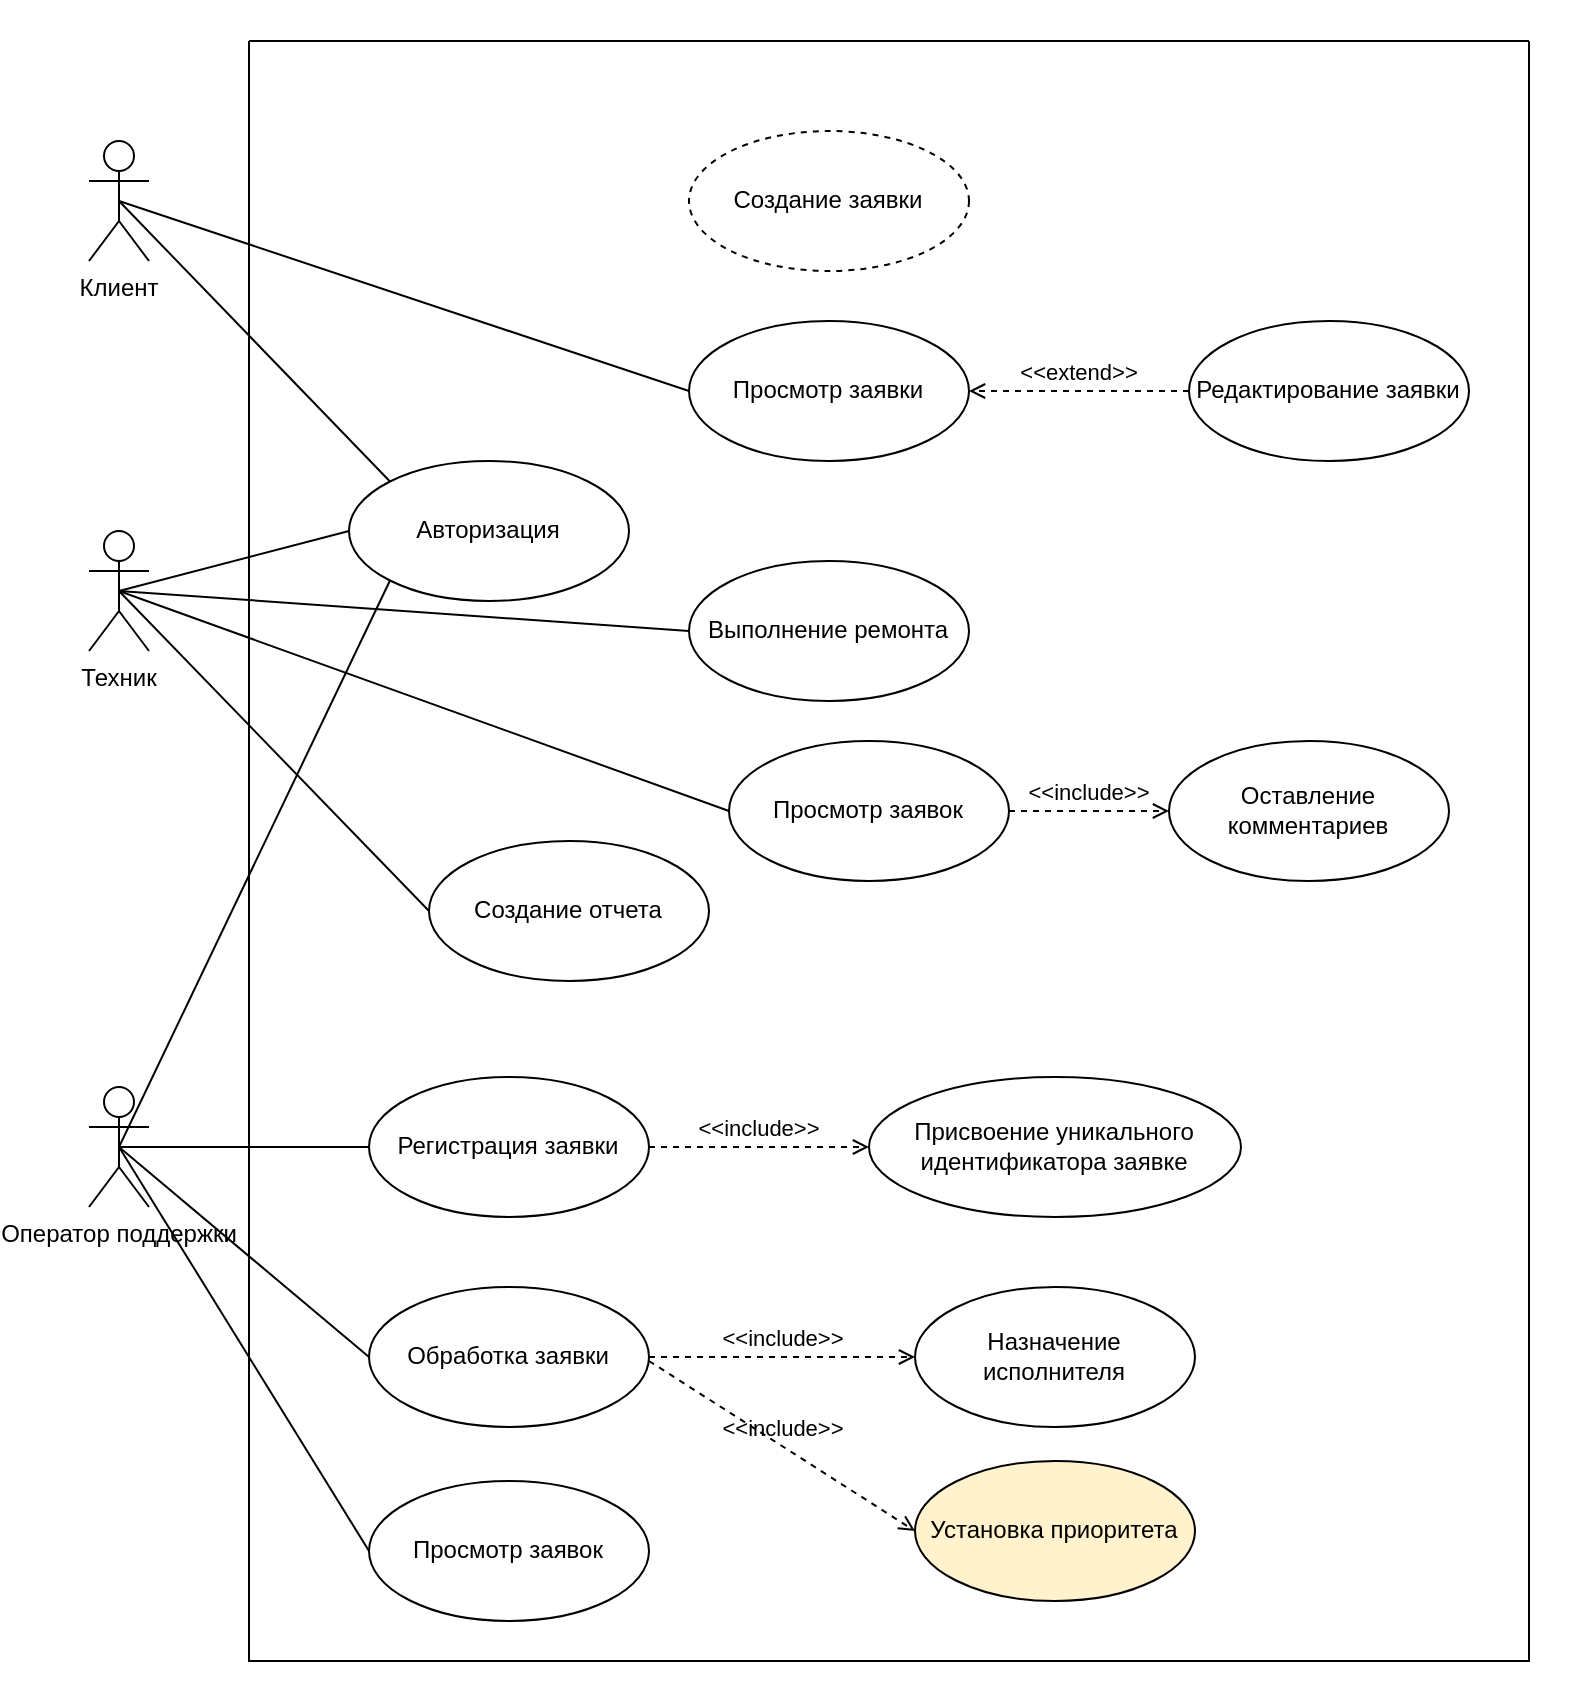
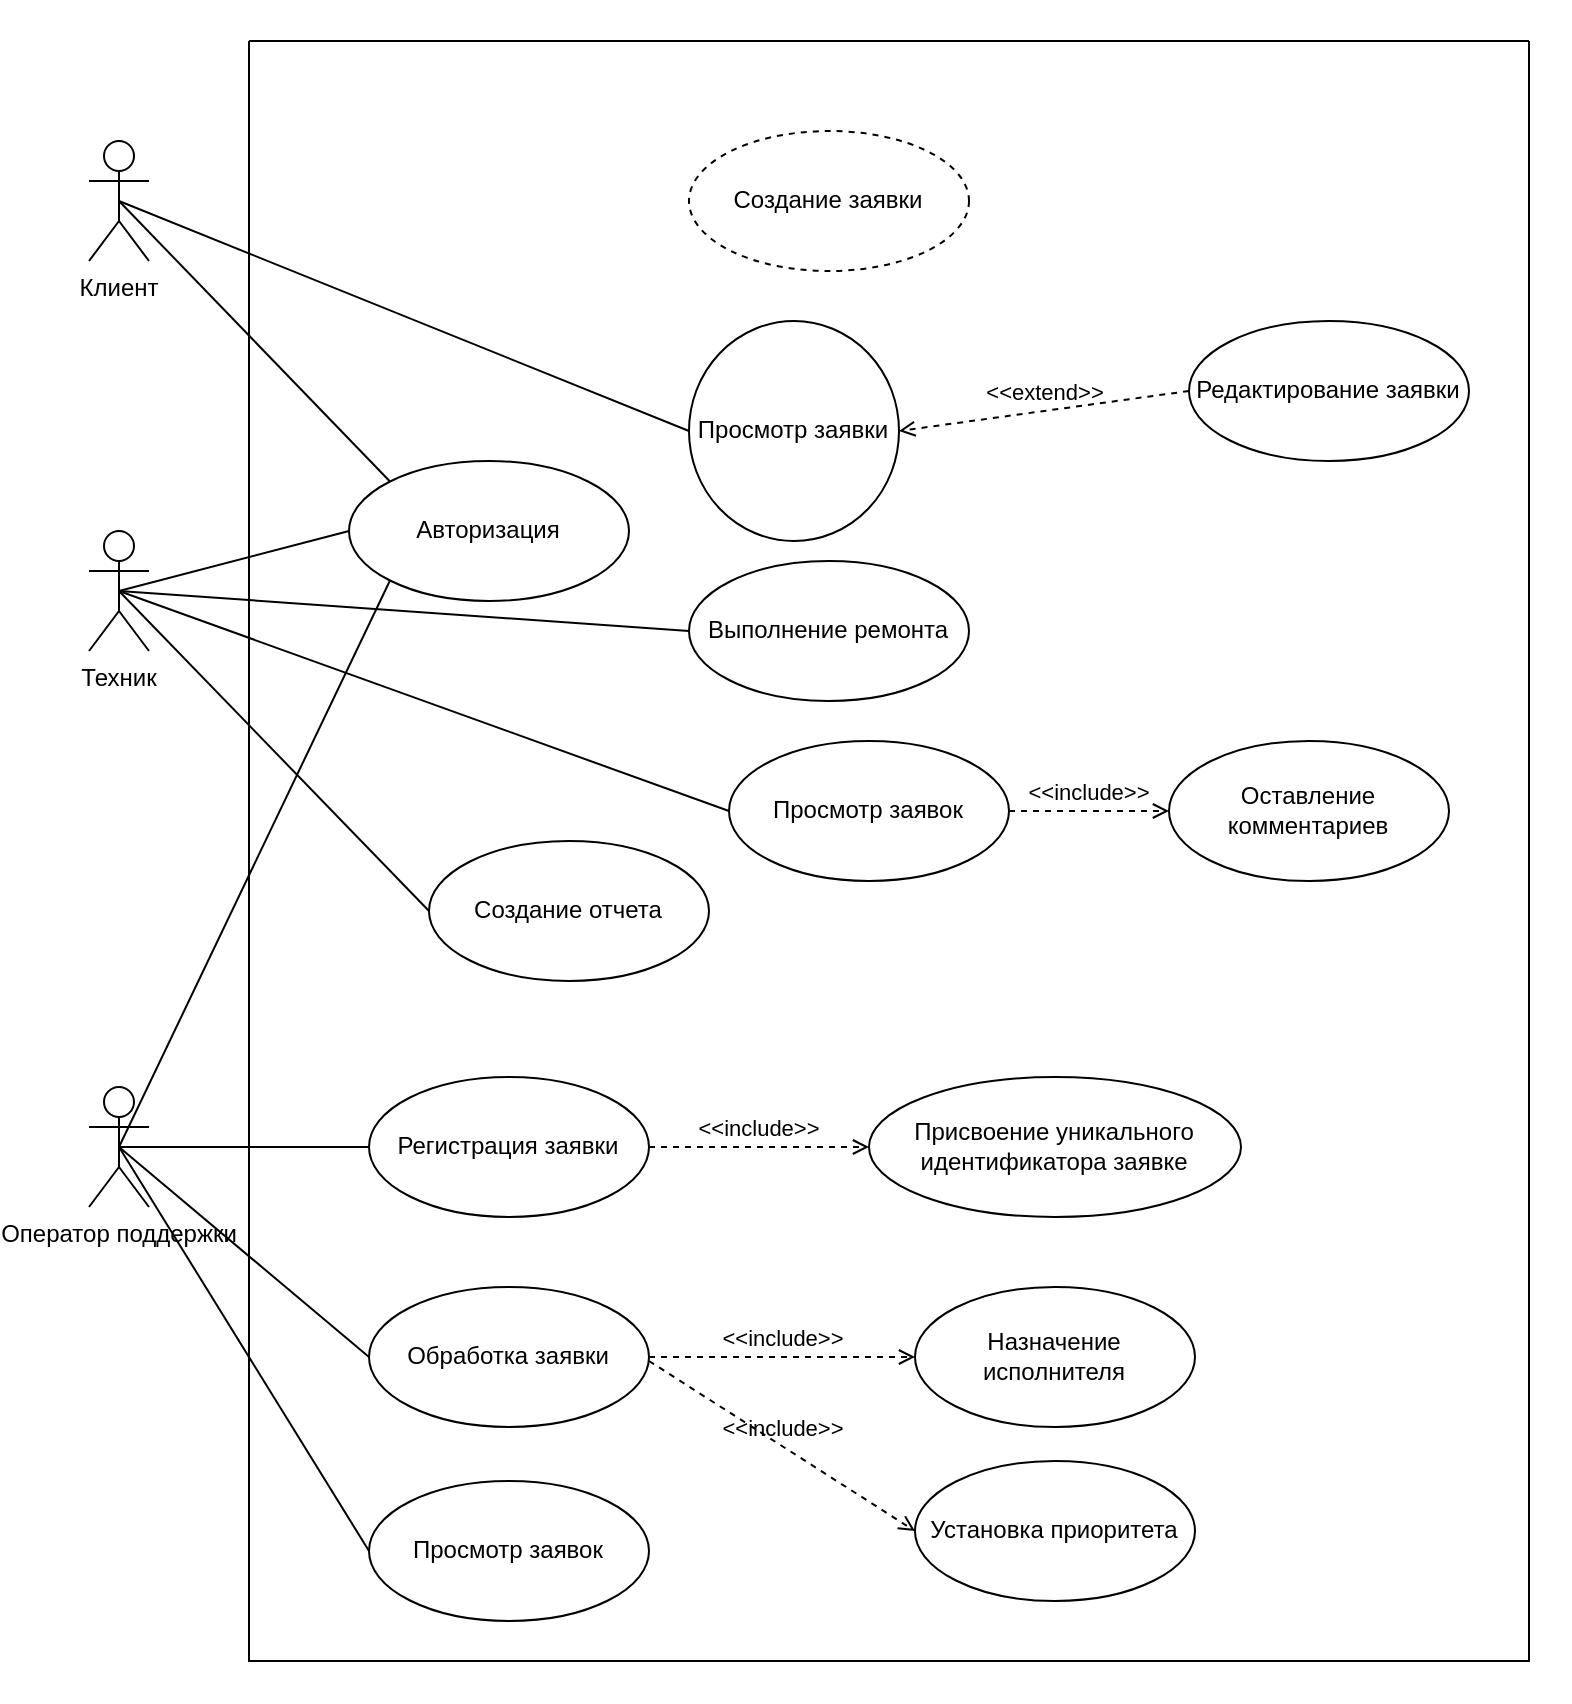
(829, 391) -> (794, 431)
(1055, 1531) -> (1055, 1531)
